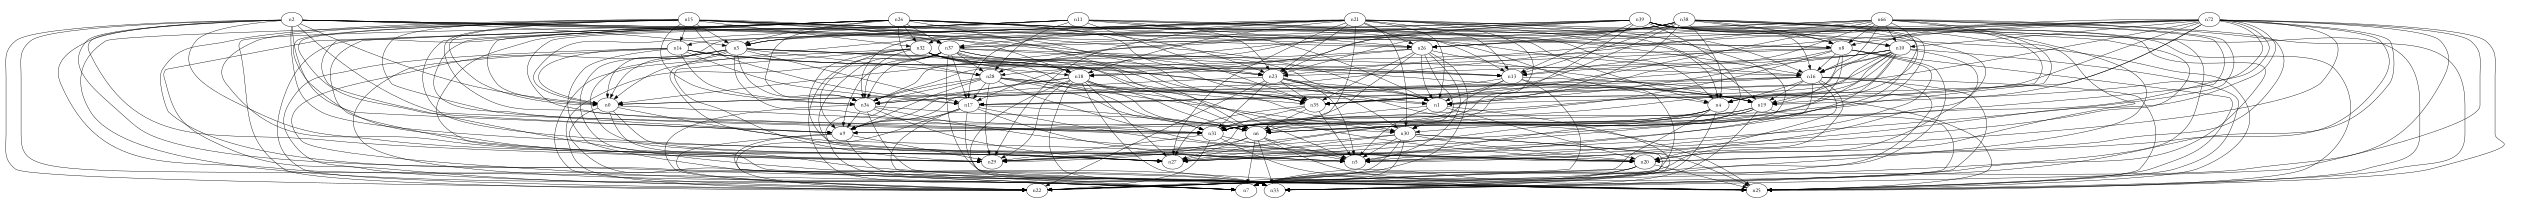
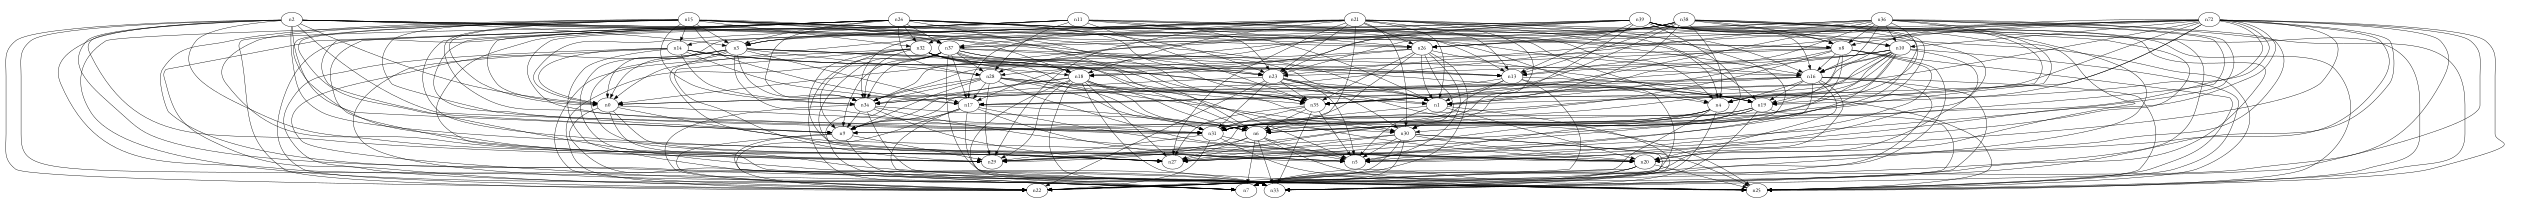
(1882, 19) -> (1882, 19)
none -> (1301, 134)
